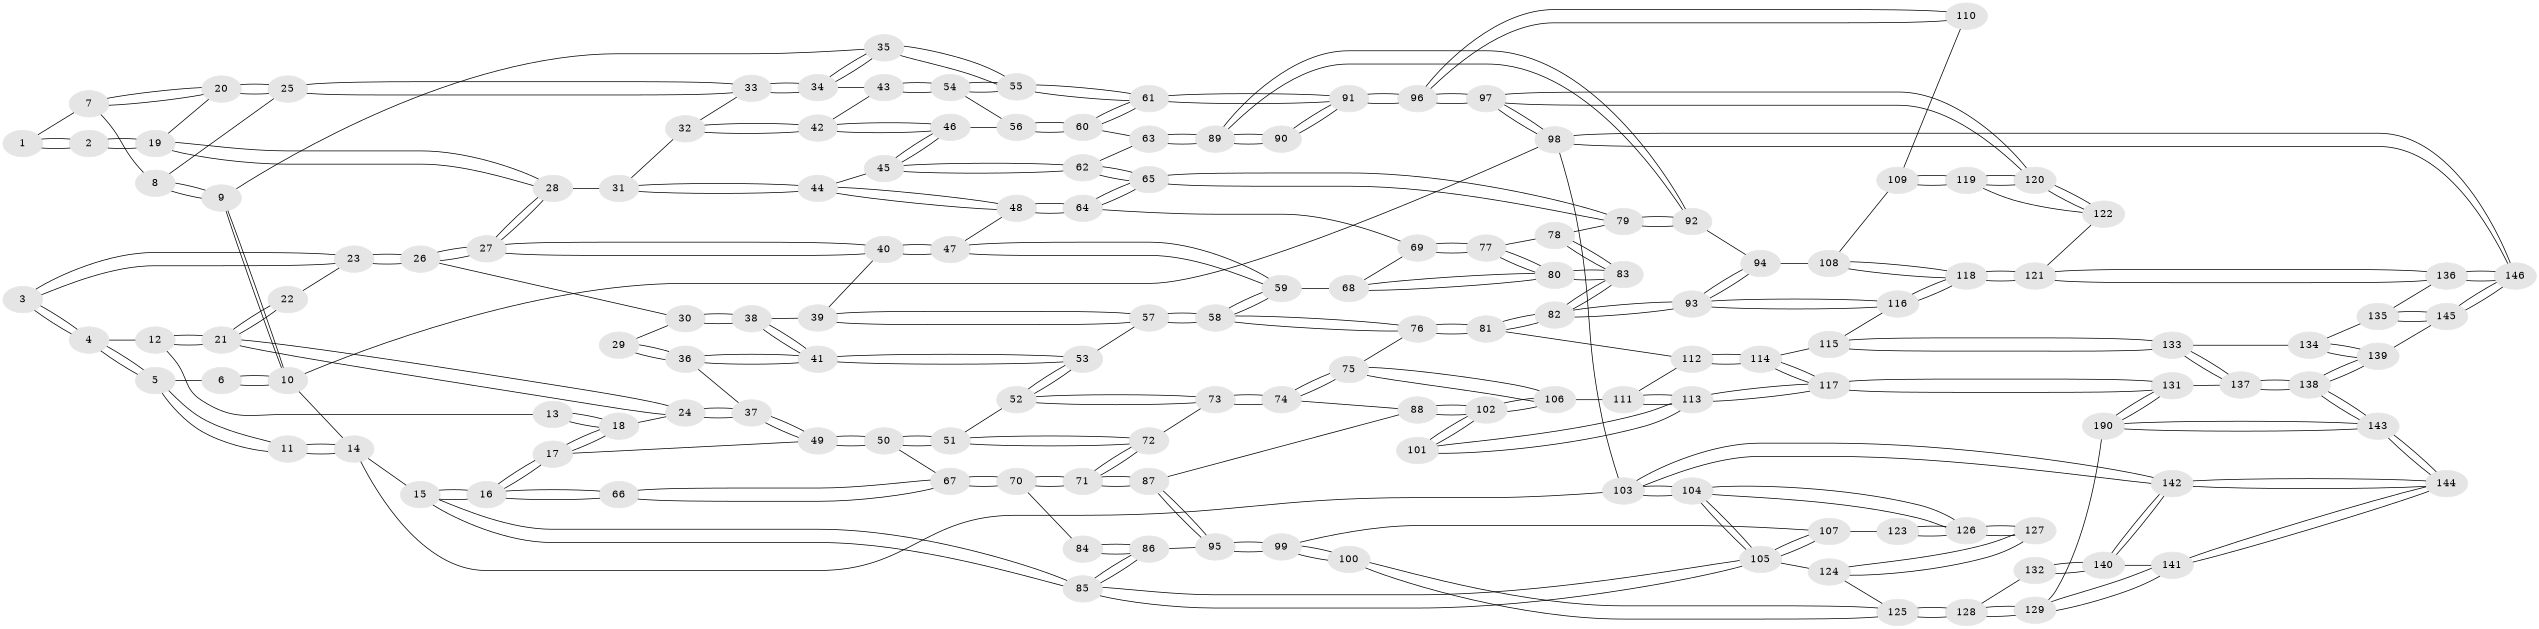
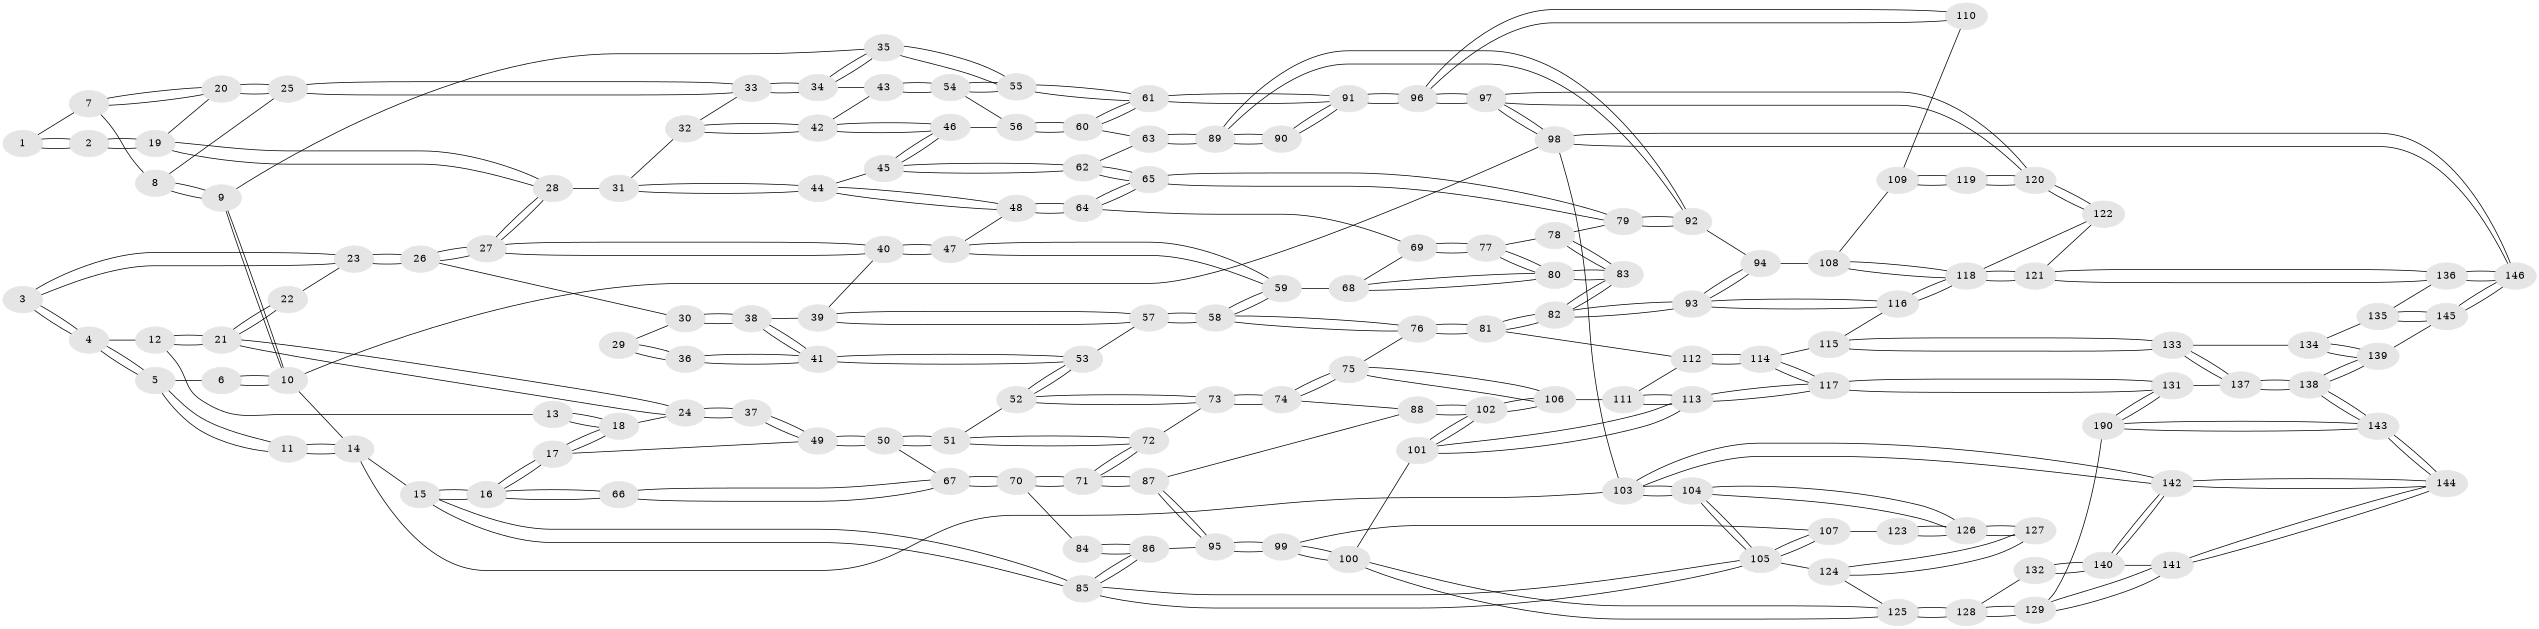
(2032, 205) -> (2035, 245)
(718, 386) -> none
none -> (1383, 505)
